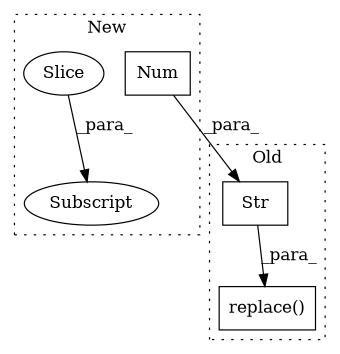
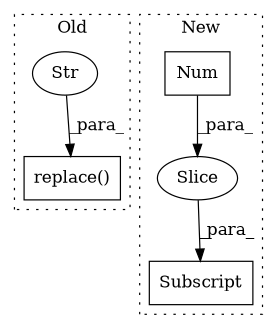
(192, 120) -> (197, 120)
(92, 204) -> (201, 283)
(255, 204) -> (65, 73)
